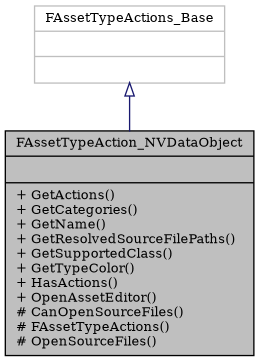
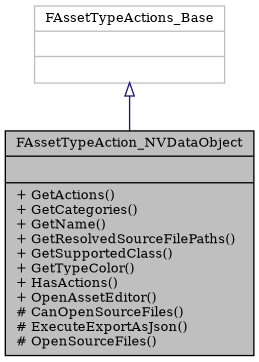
(93, 327) -> (102, 327)
